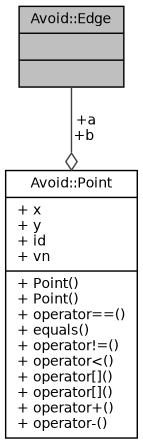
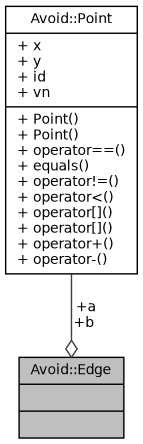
(71, 120) -> (71, 307)
